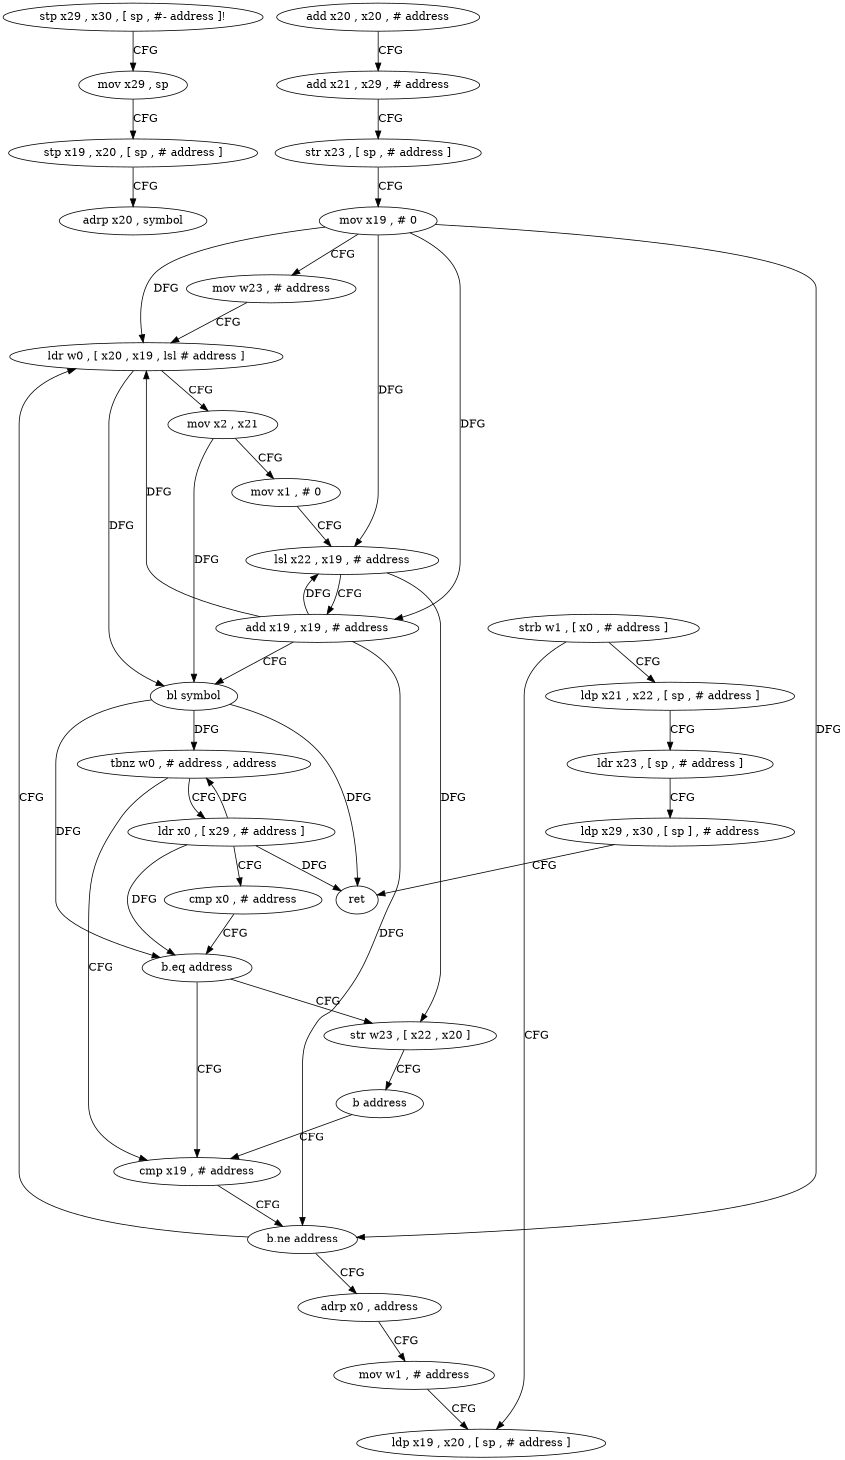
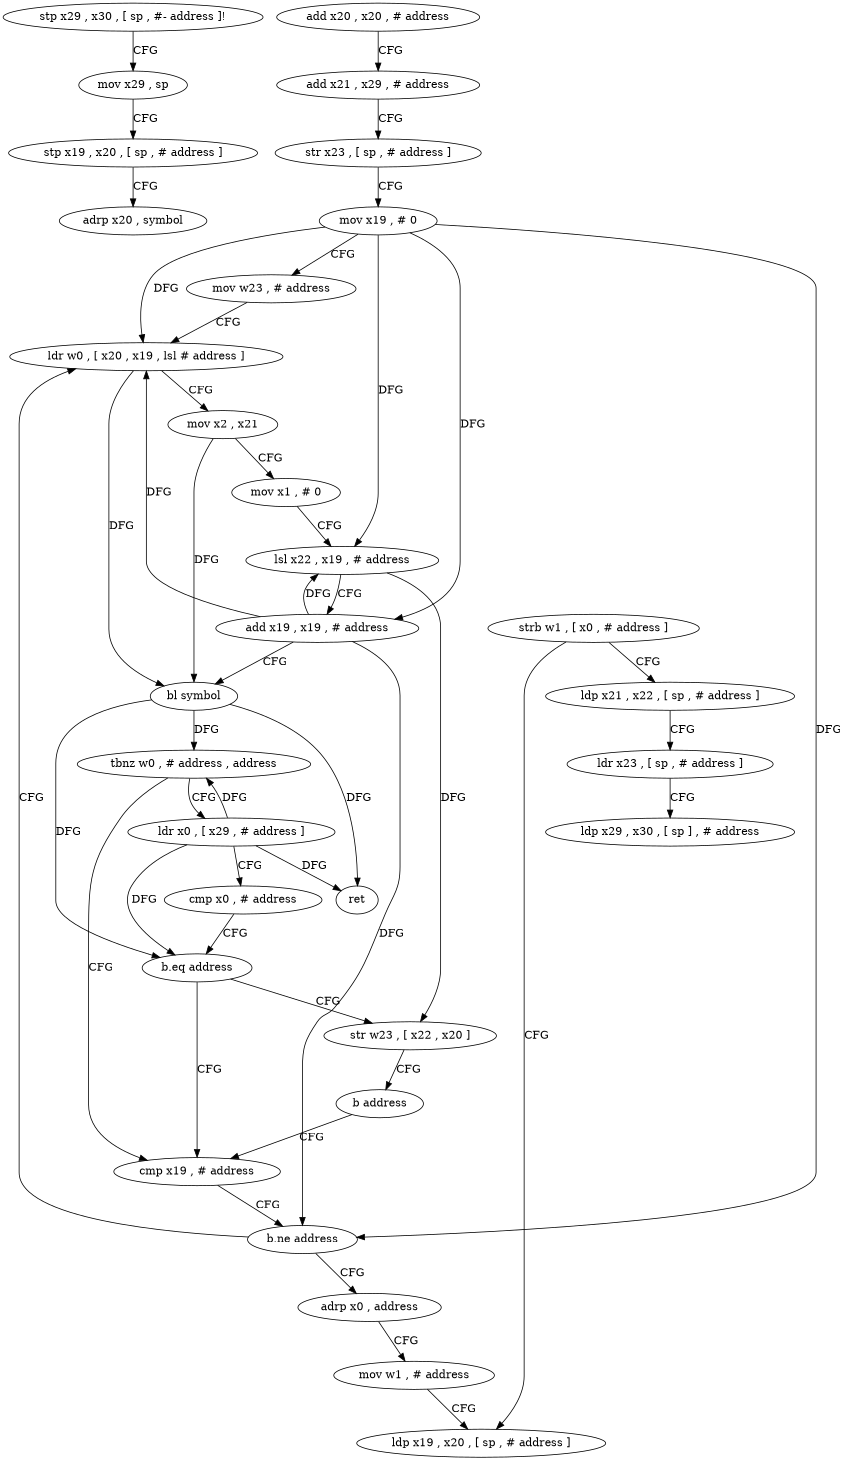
(499, 869) -> none
